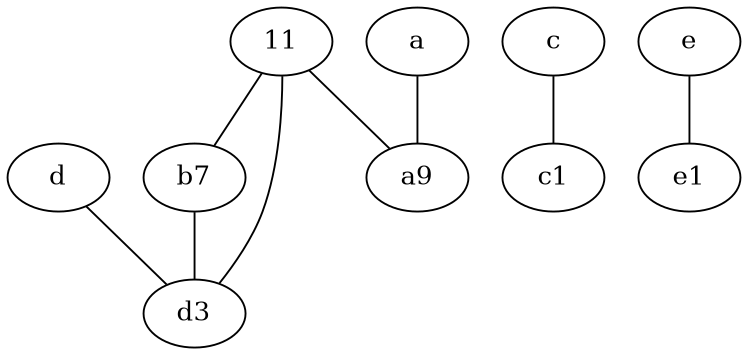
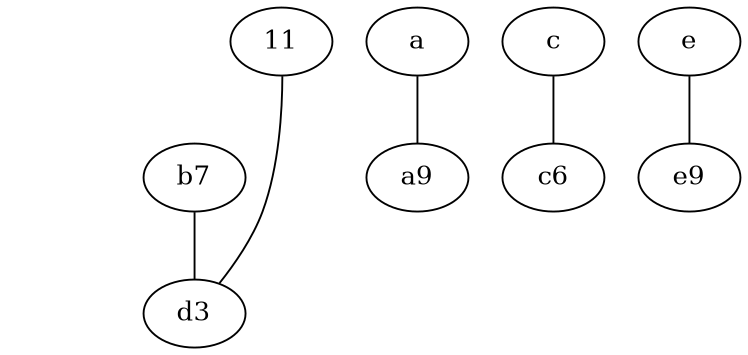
(349, 109) -> none
(238, 110) -> none
(59, 178) -> none
(553, 178) -> (553, 178)
(689, 178) -> (689, 178)
